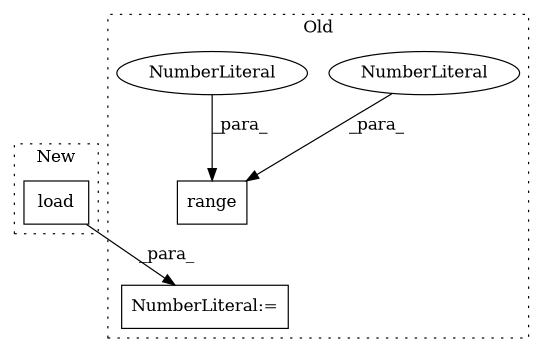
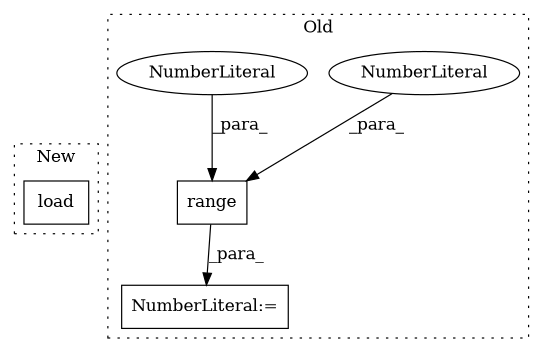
(126, 251) -> (209, 249)
